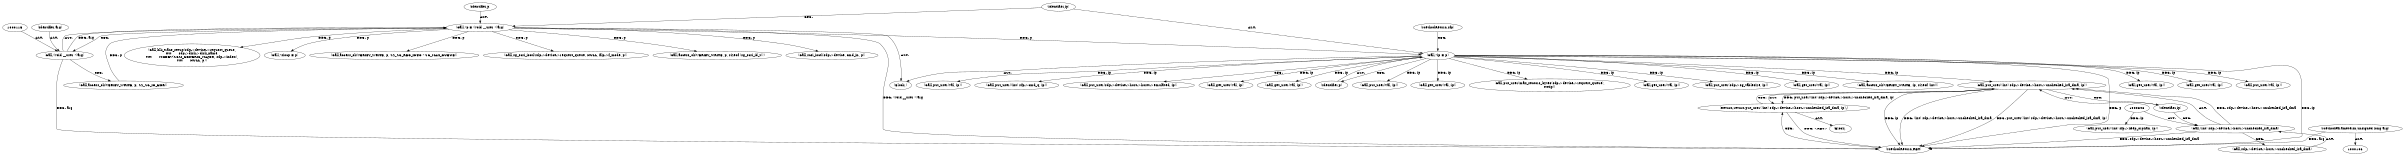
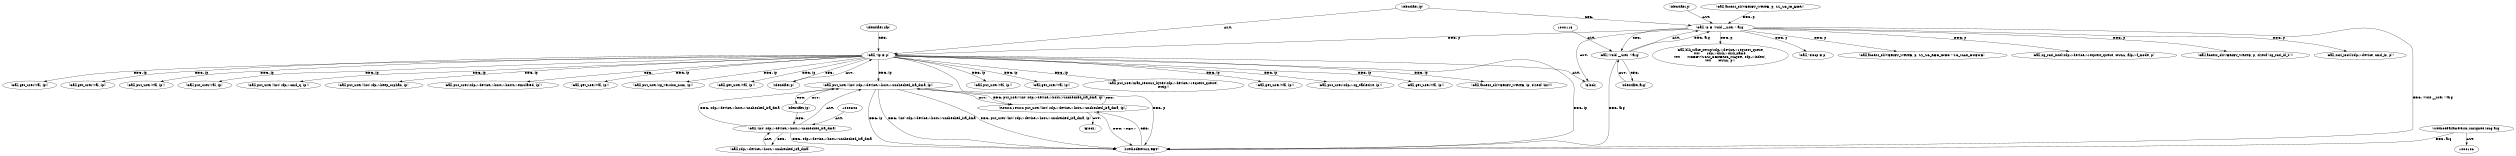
(1438, 28) -> (878, 28)
(88, 71) -> (1628, 69)
none -> (663, 85)
(2130, 117) -> (586, 68)
